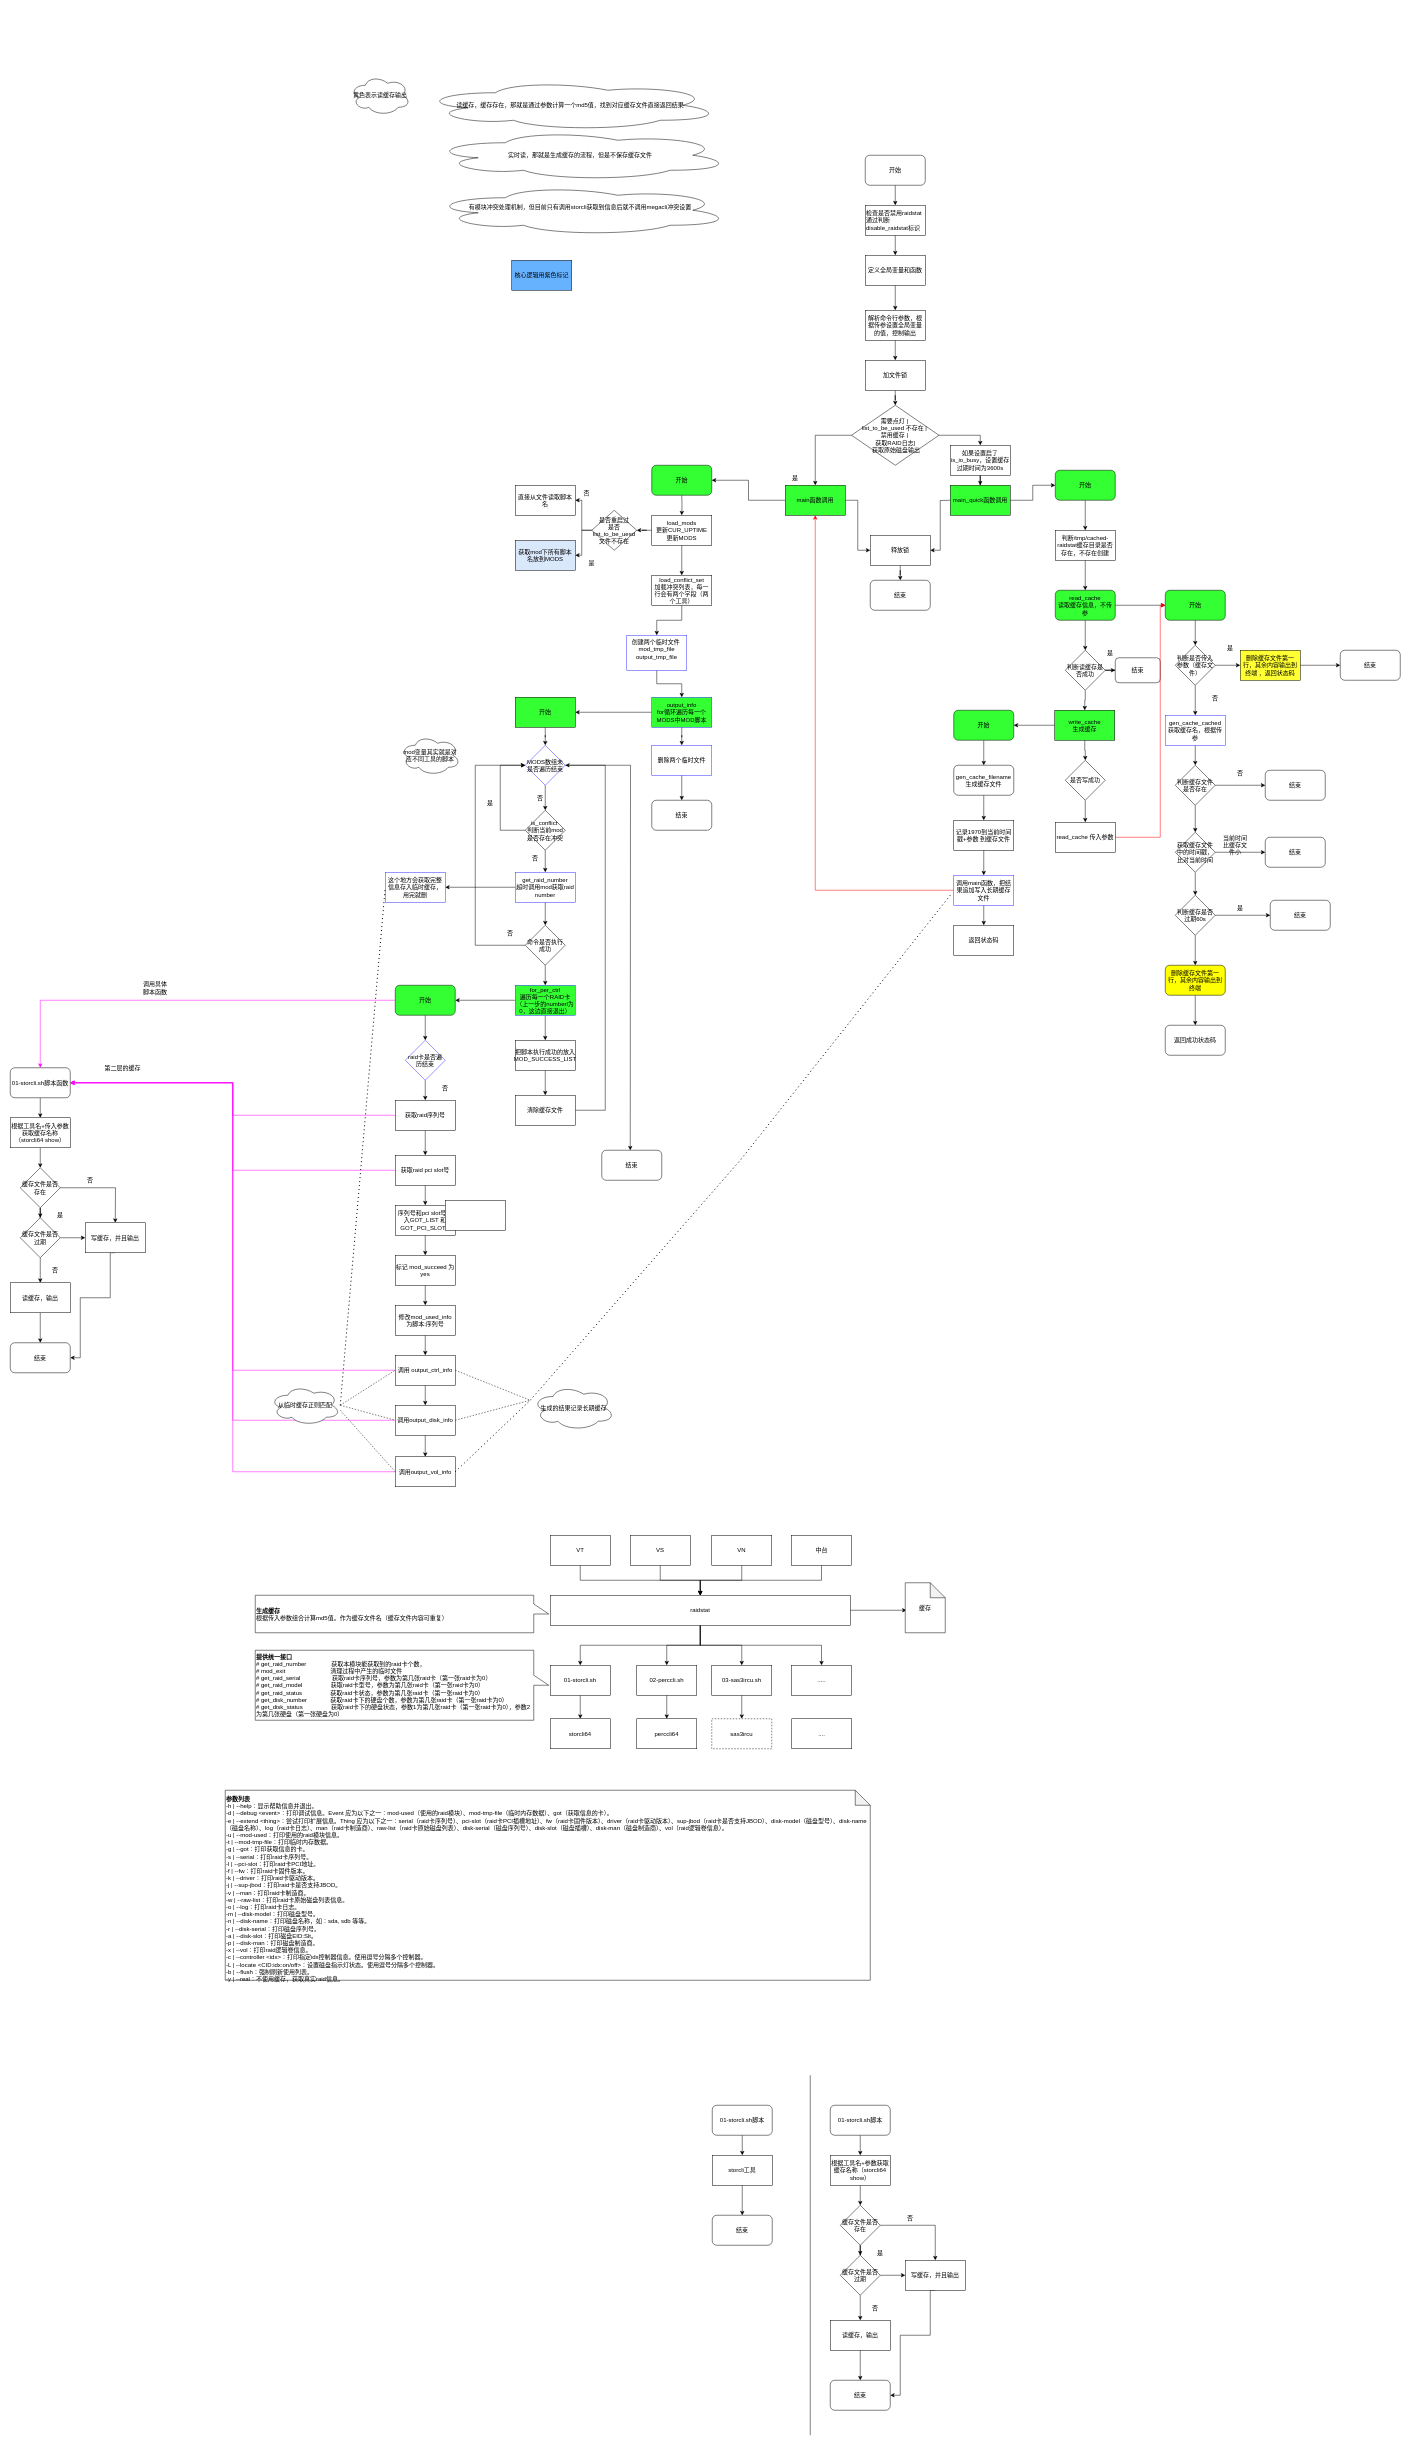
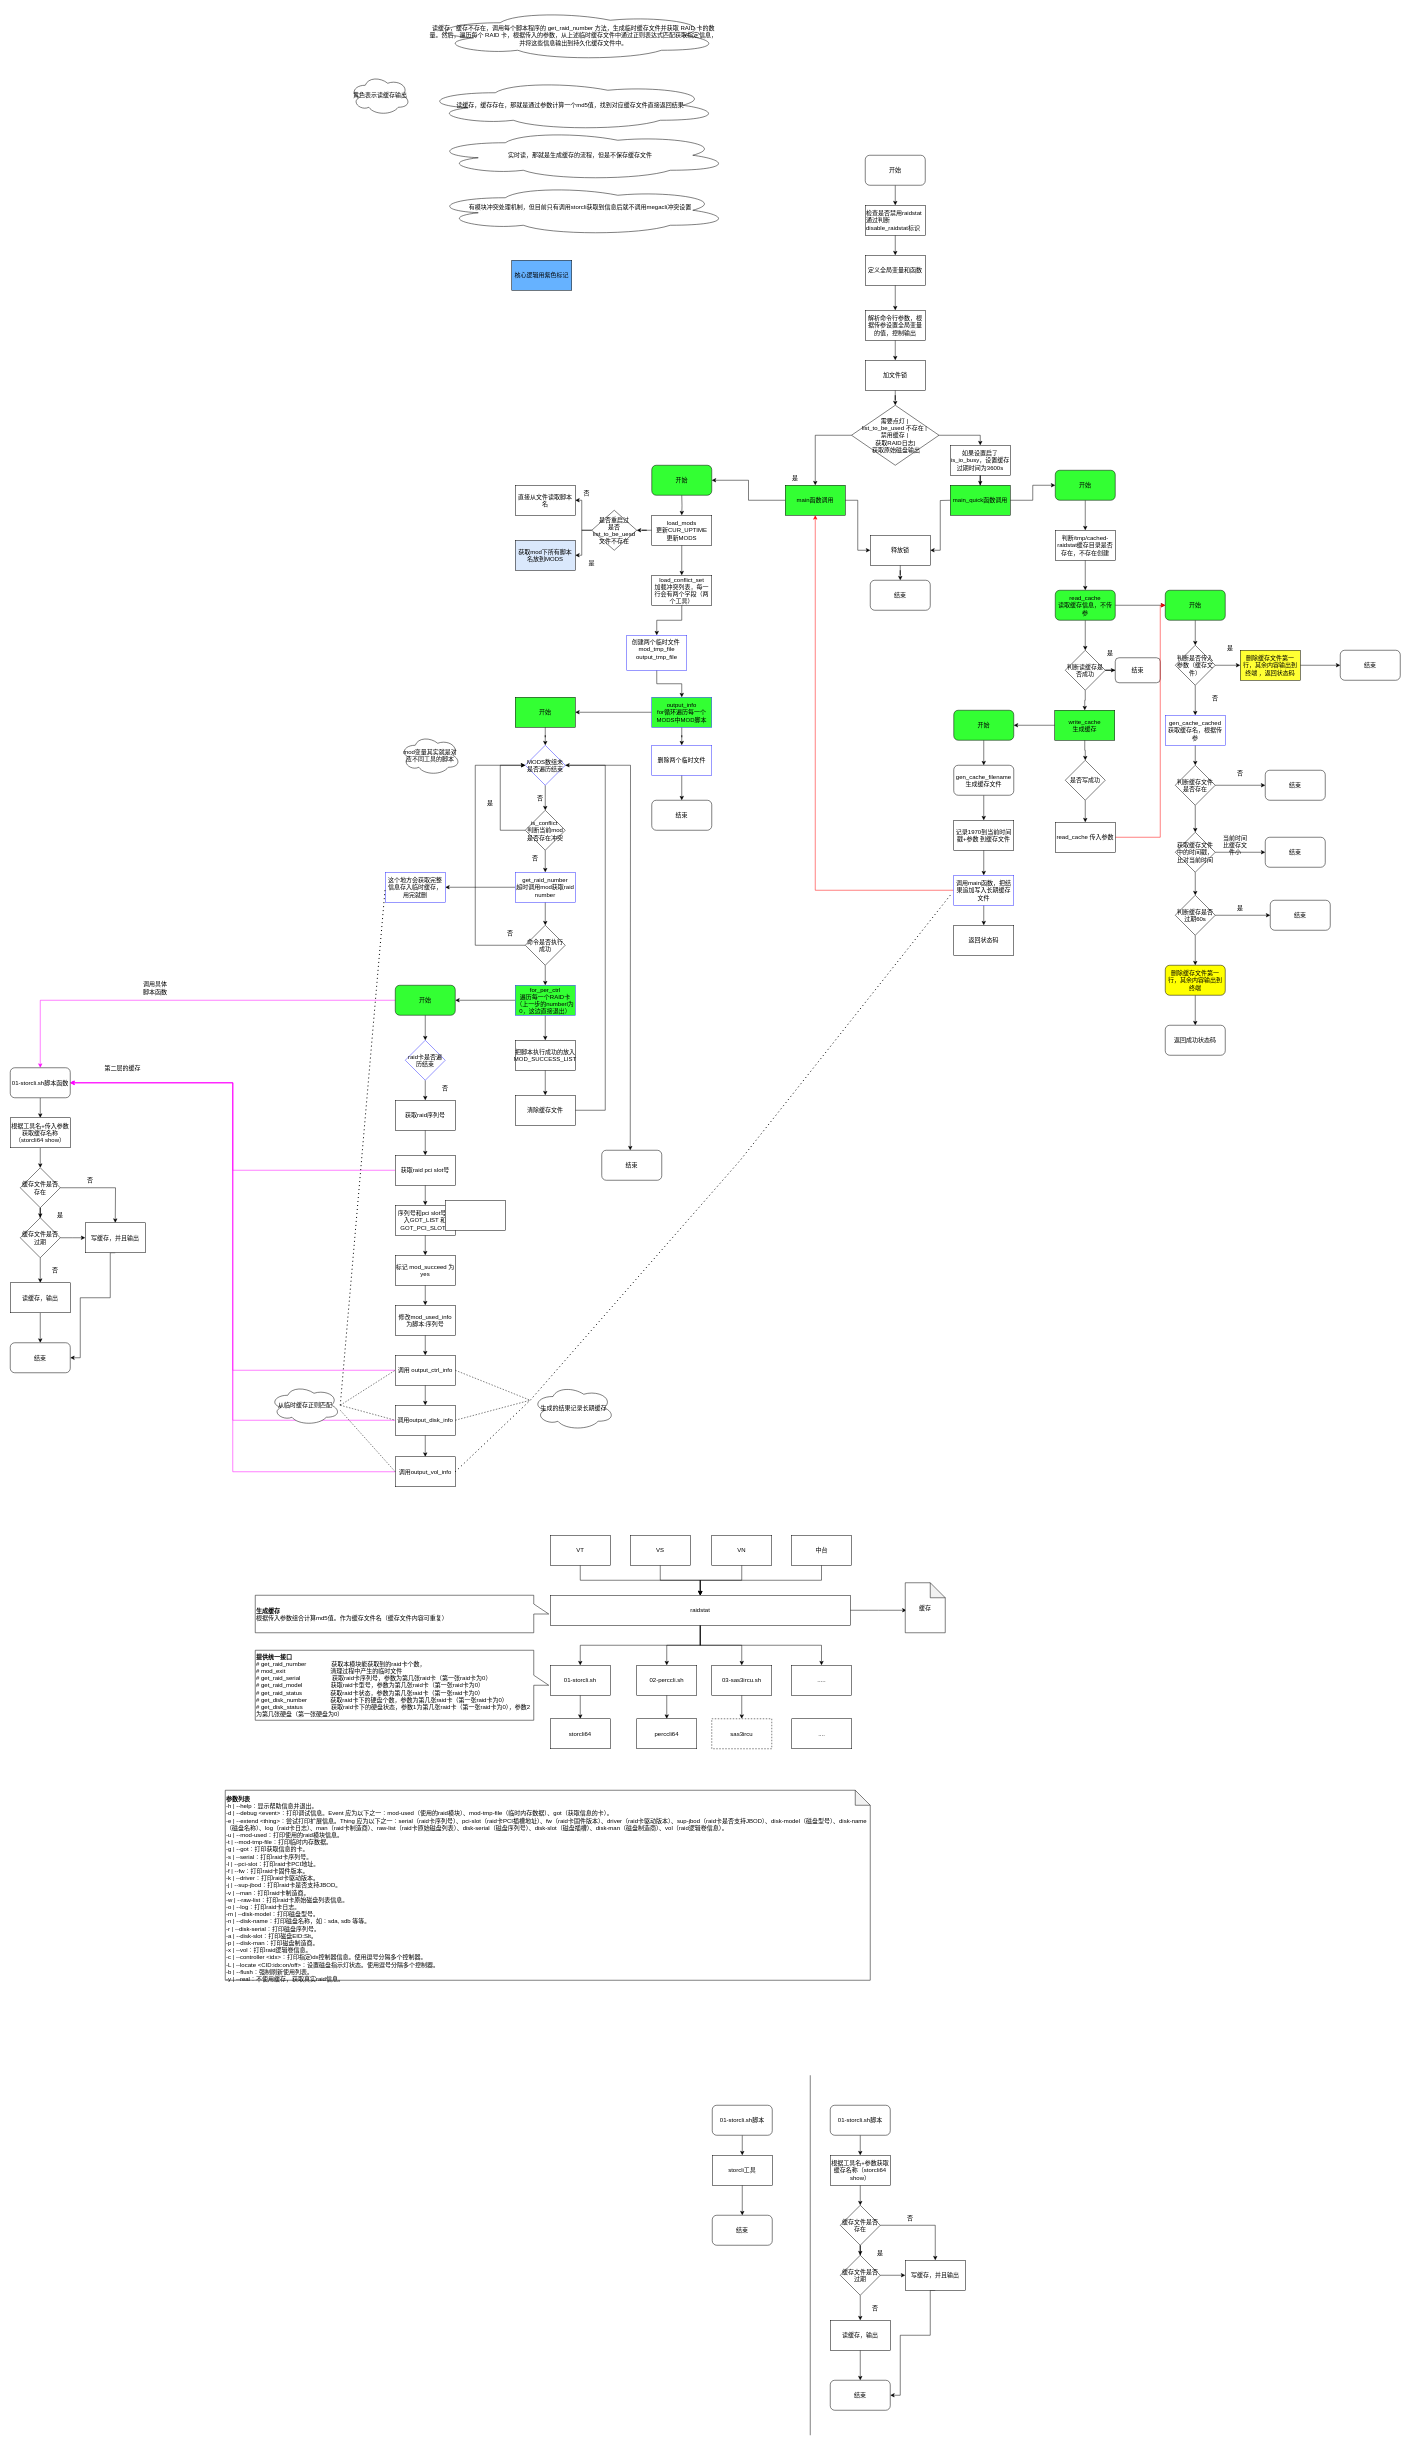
none -> (574, 35)
(315, 1115) -> none
